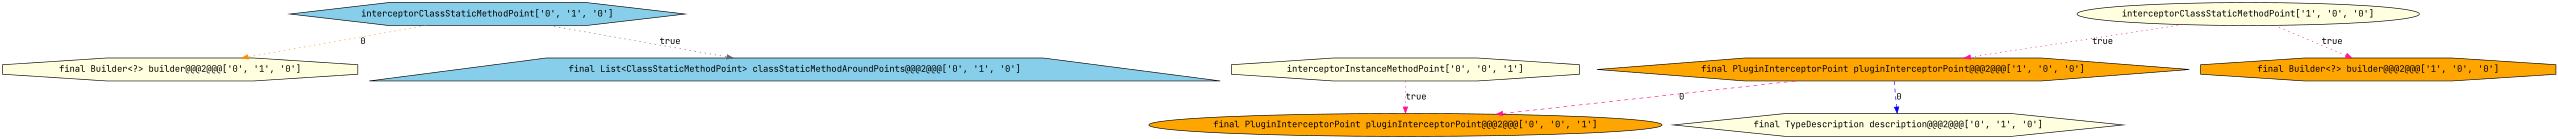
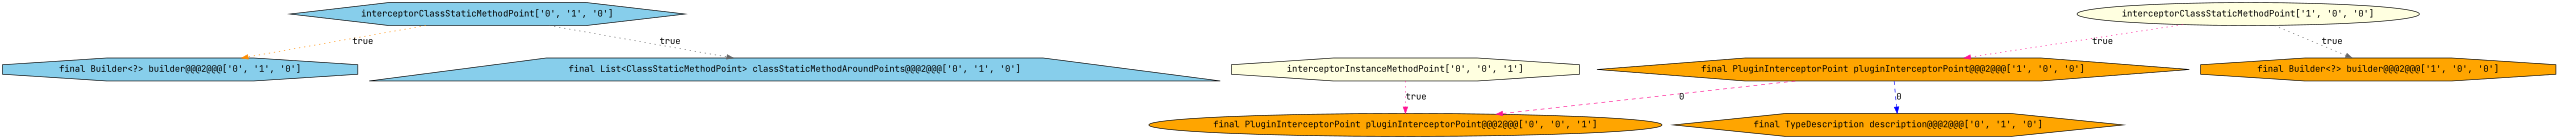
(2310, 40) -> (2310, 40)
(363, 42) -> (363, 42)
(180, 69) -> (180, 69)
(1898, 125) -> (1898, 125)
